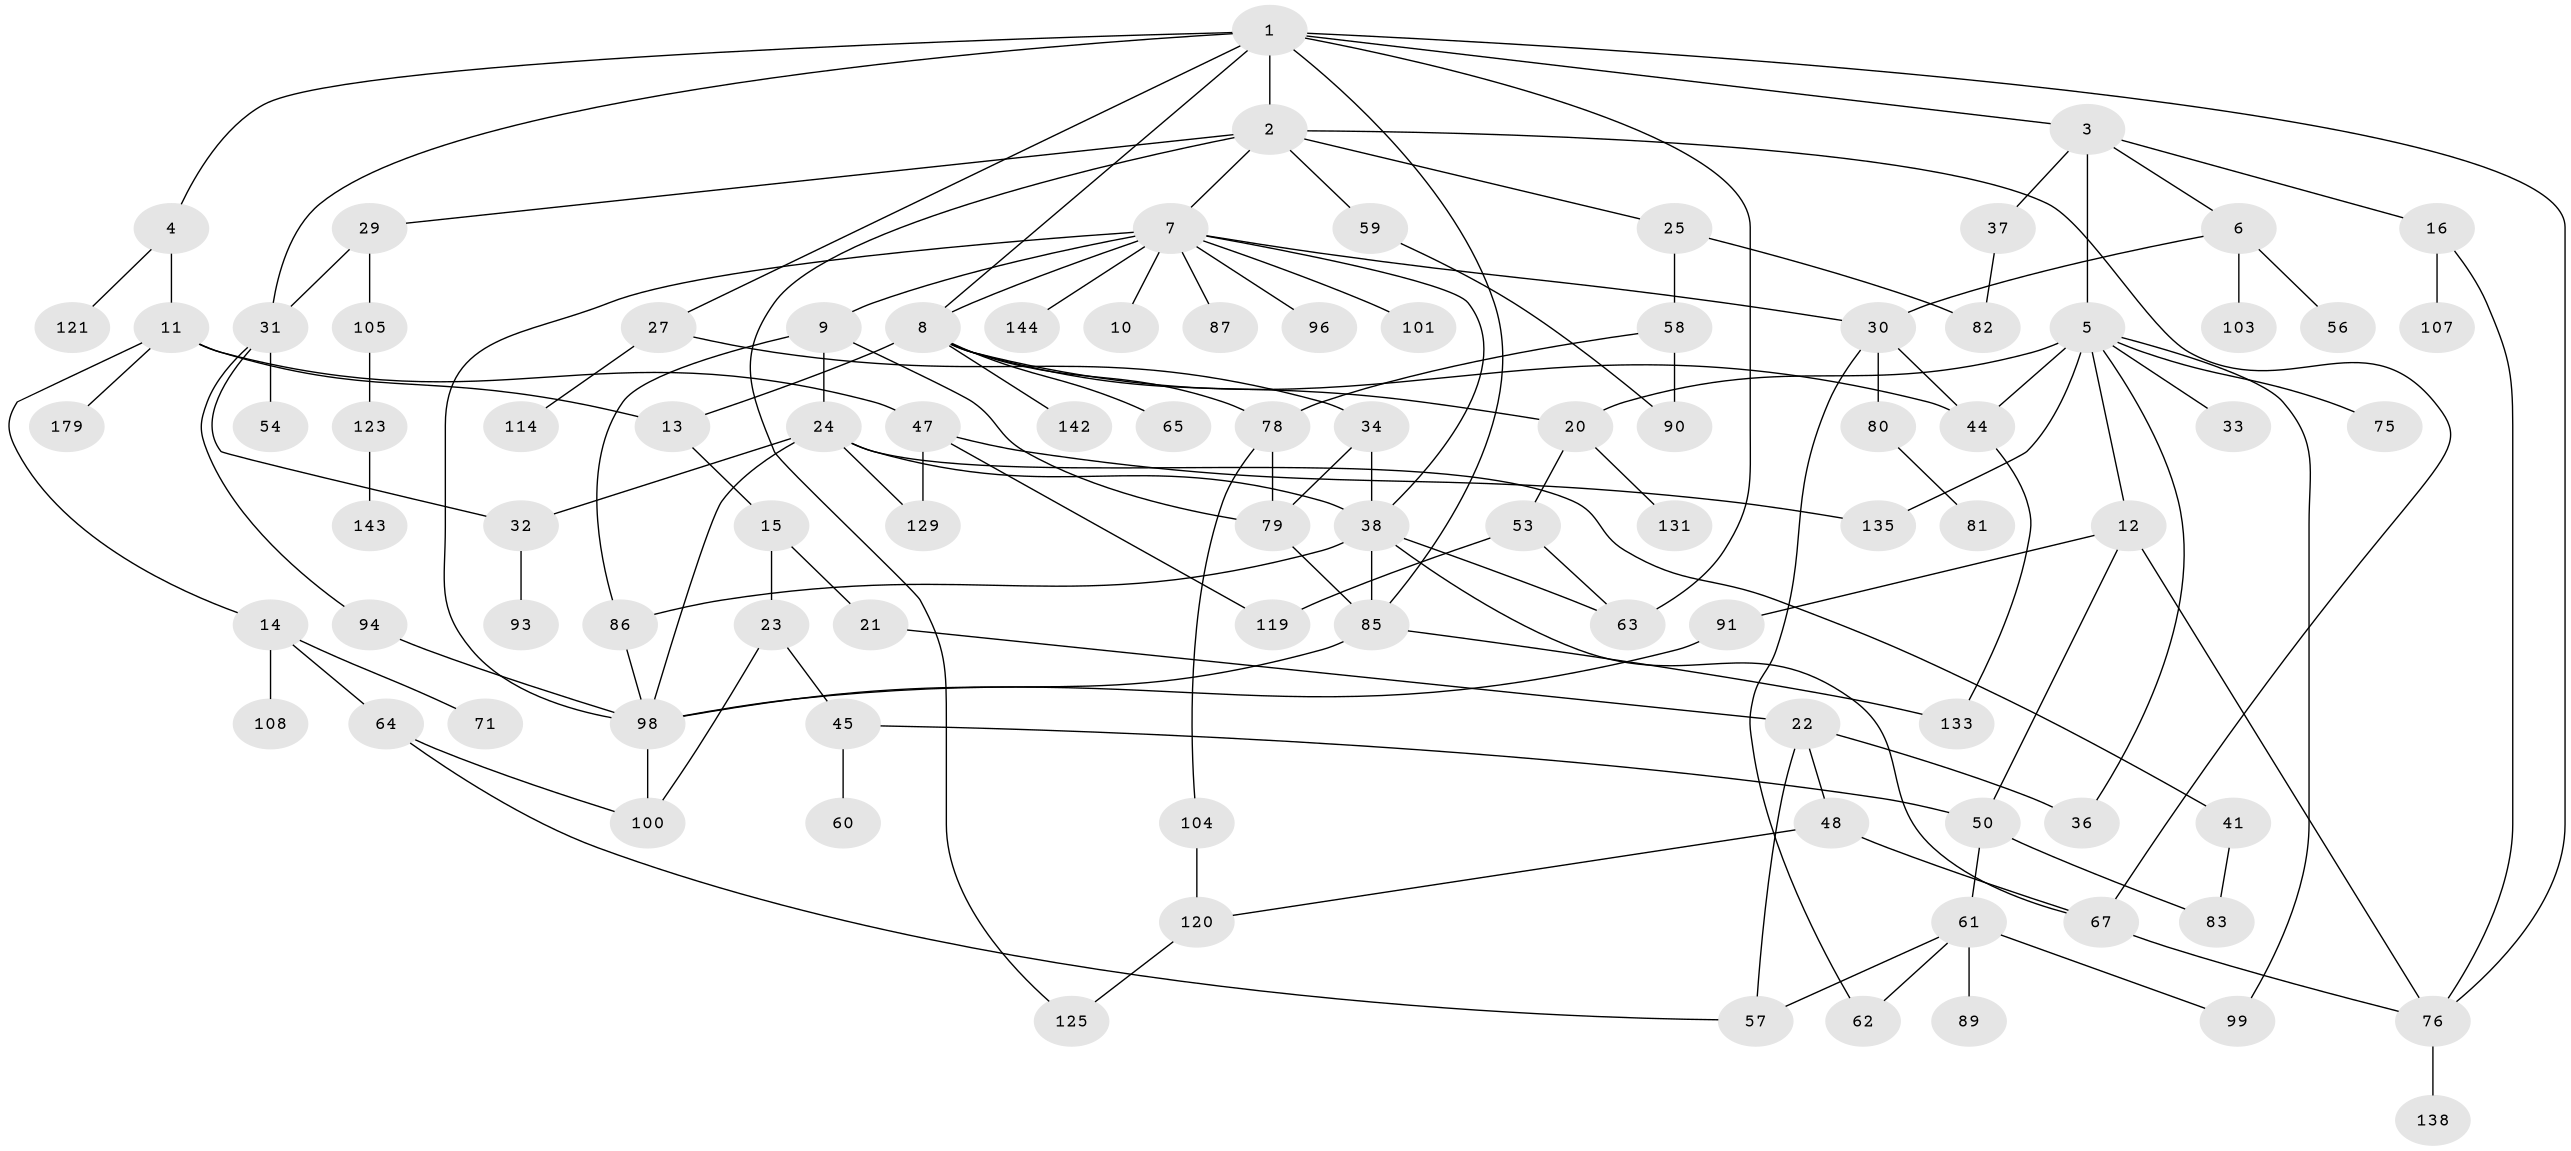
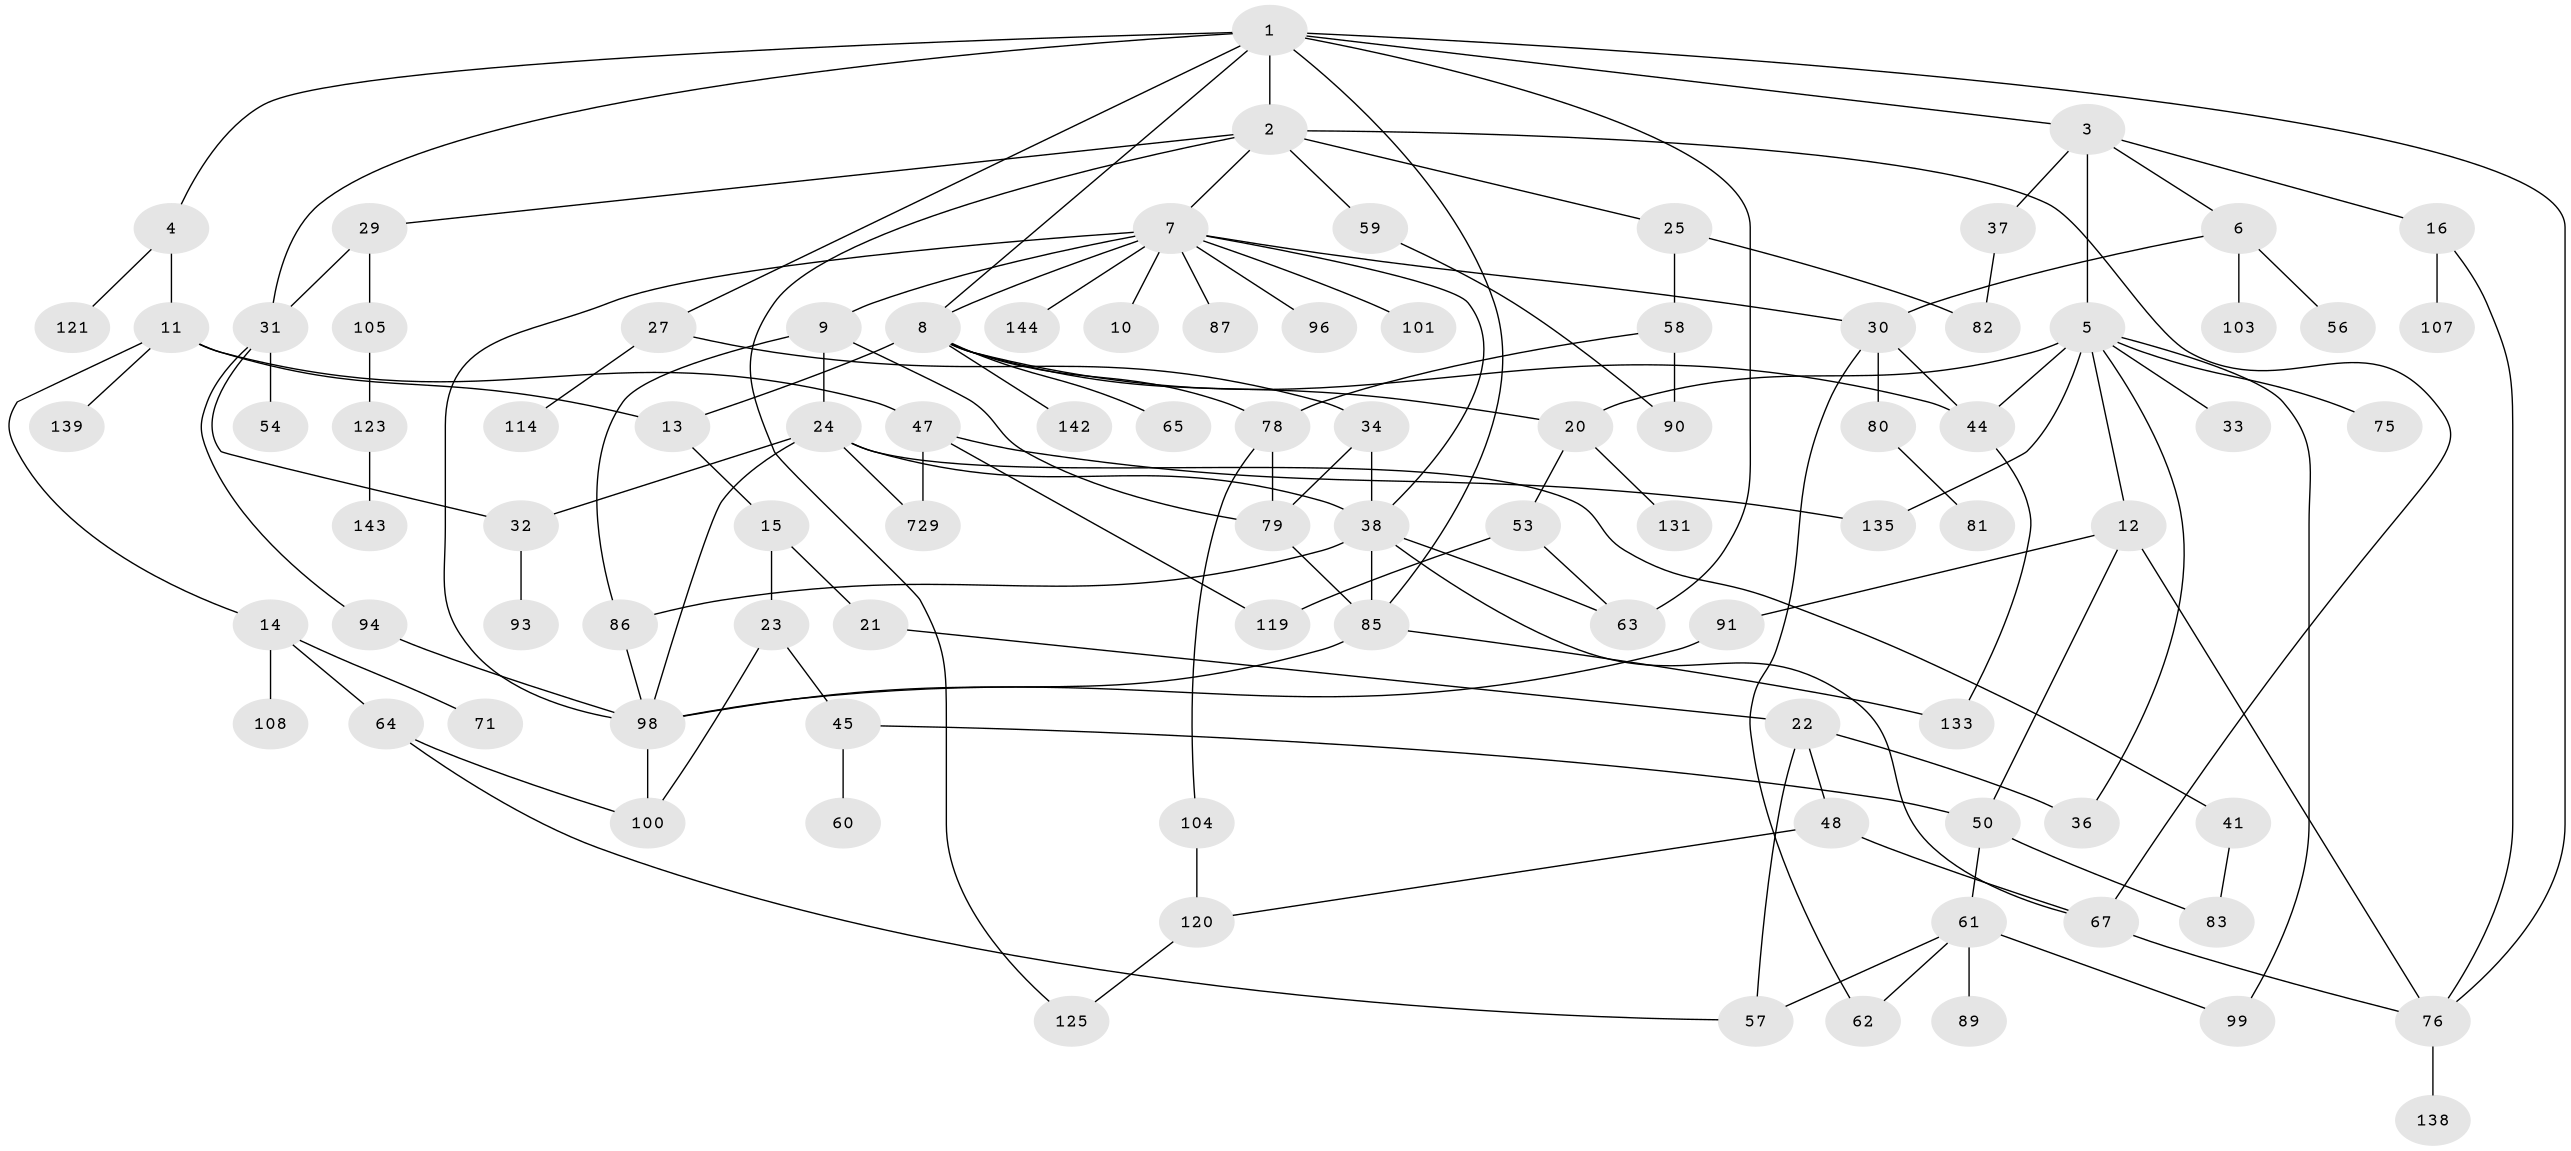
(67, 427) -> (67, 427)
(923, 526) -> (923, 526)
